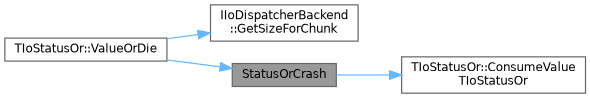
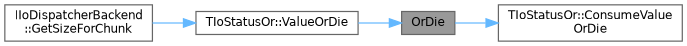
(183, 37) -> (168, 23)
(284, 75) -> (428, 23)
(494, 75) -> (590, 23)
